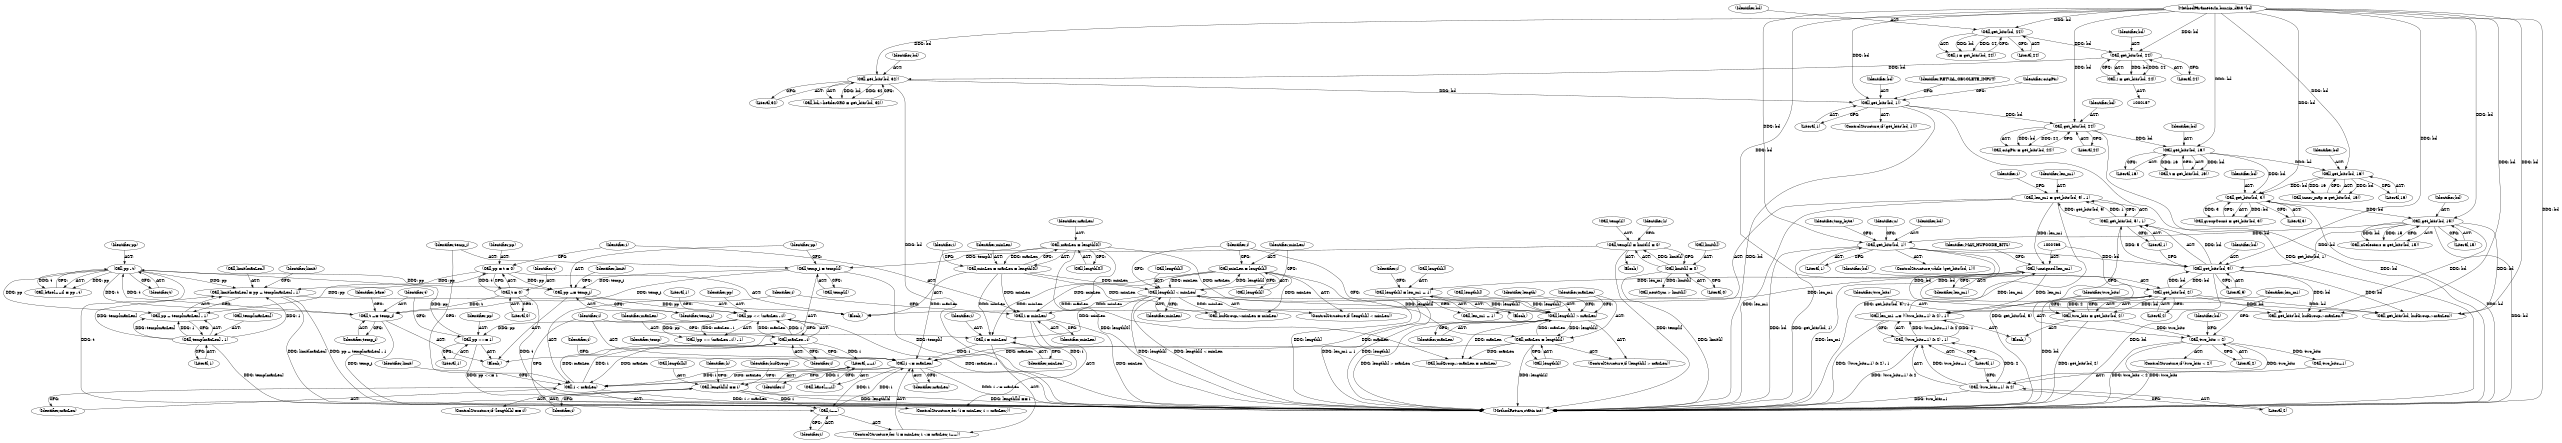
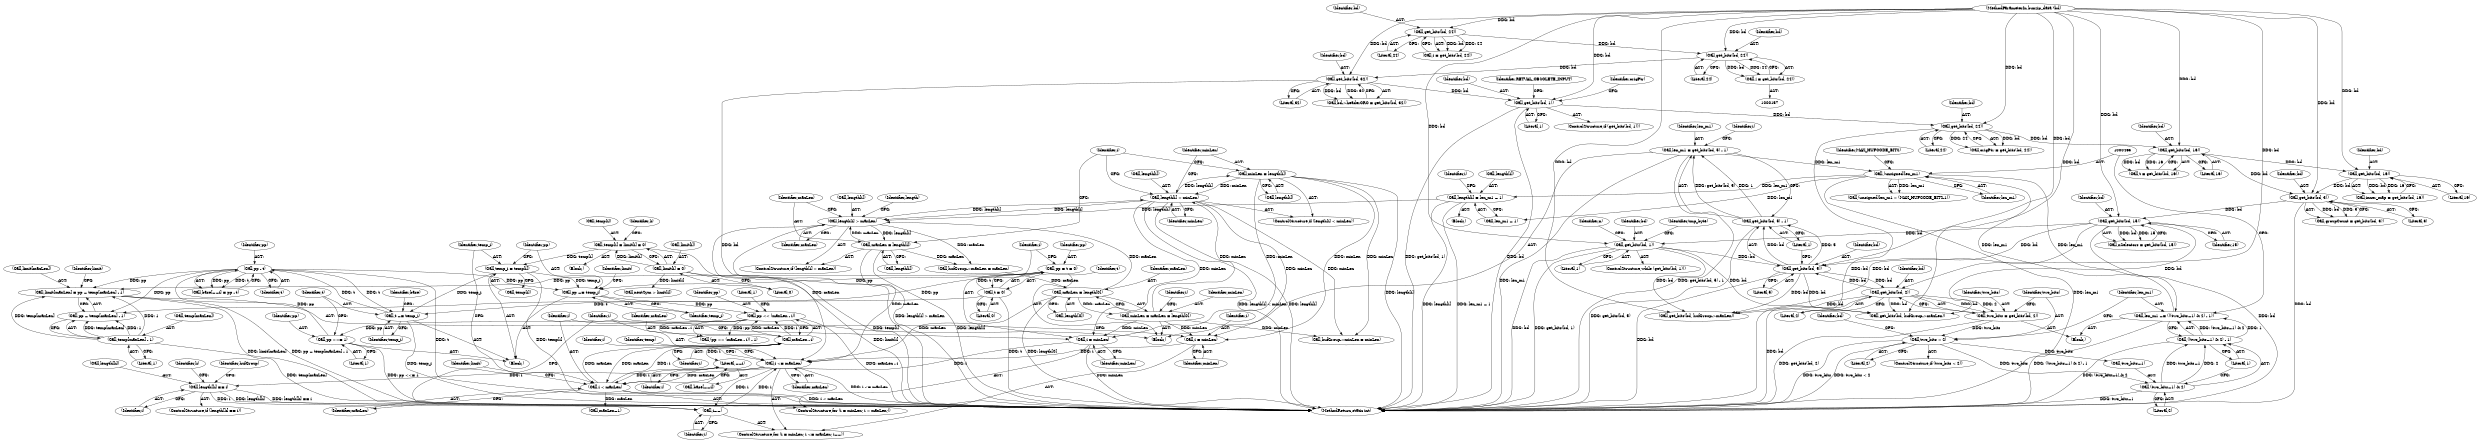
none -> (1899, 198)
(2465, 245) -> (2225, 245)
(1200, 328) -> (1035, 278)
(2536, 398) -> none
(897, 400) -> (772, 399)
none -> (605, 411)
